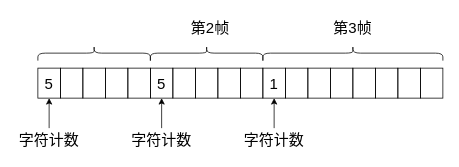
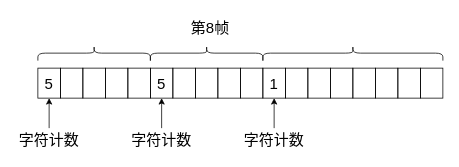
(210, 27) -> (210, 27)
(353, 27) -> none
